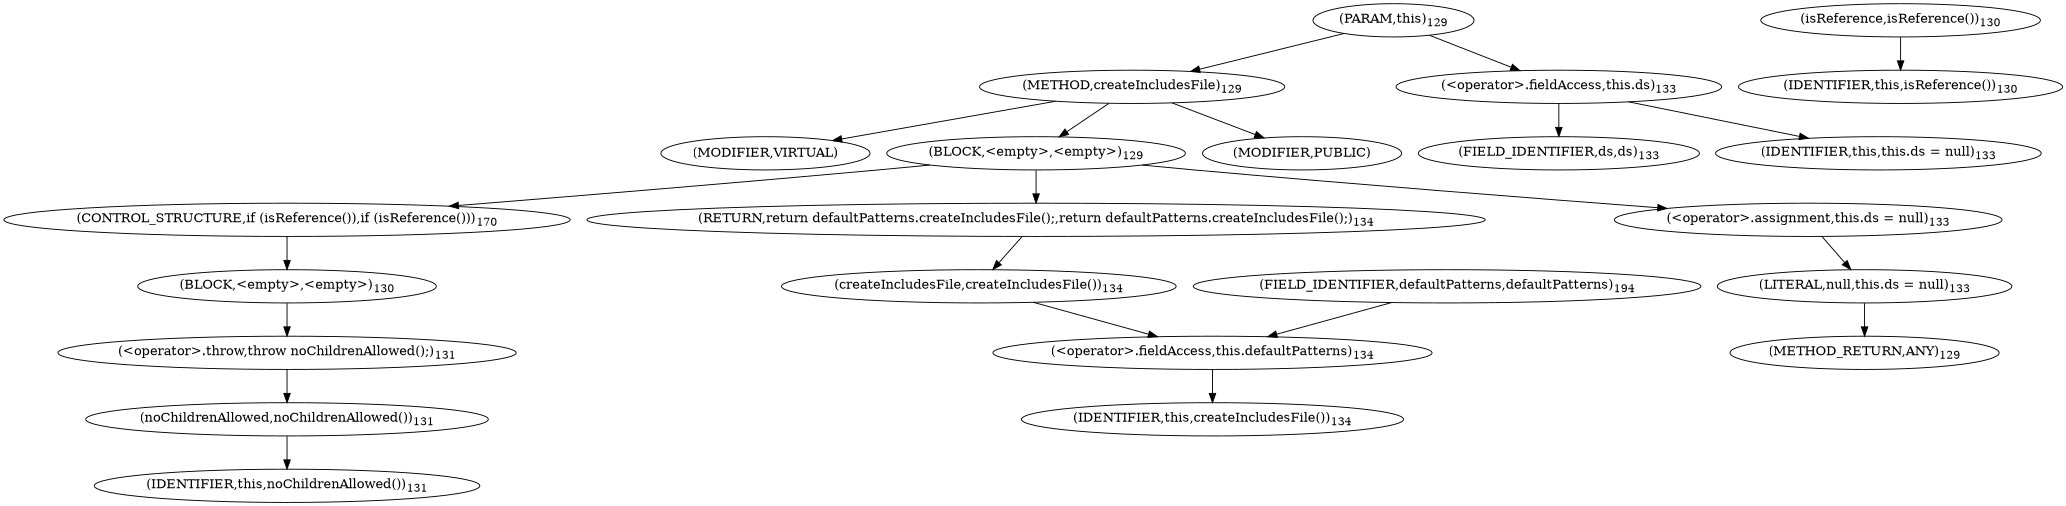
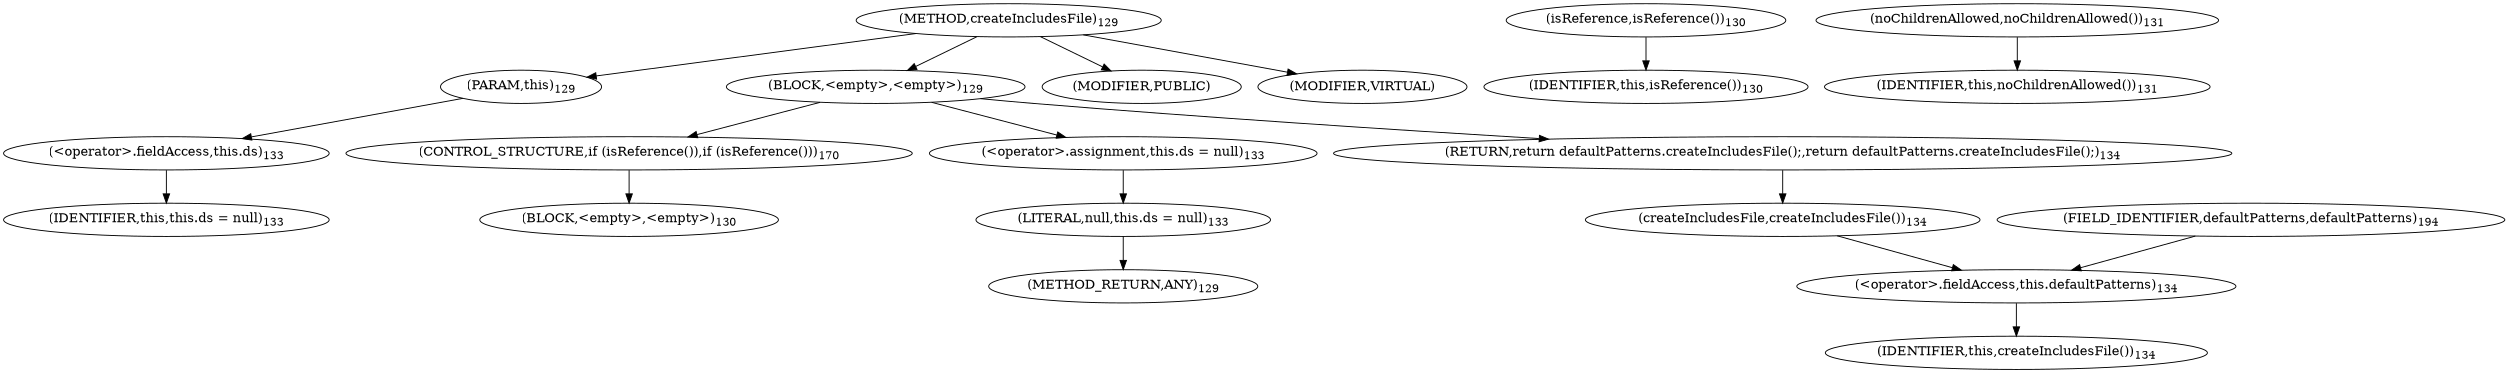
(1272, 51) -> (756, 55)
(1559, 153) -> none
(287, 353) -> none
